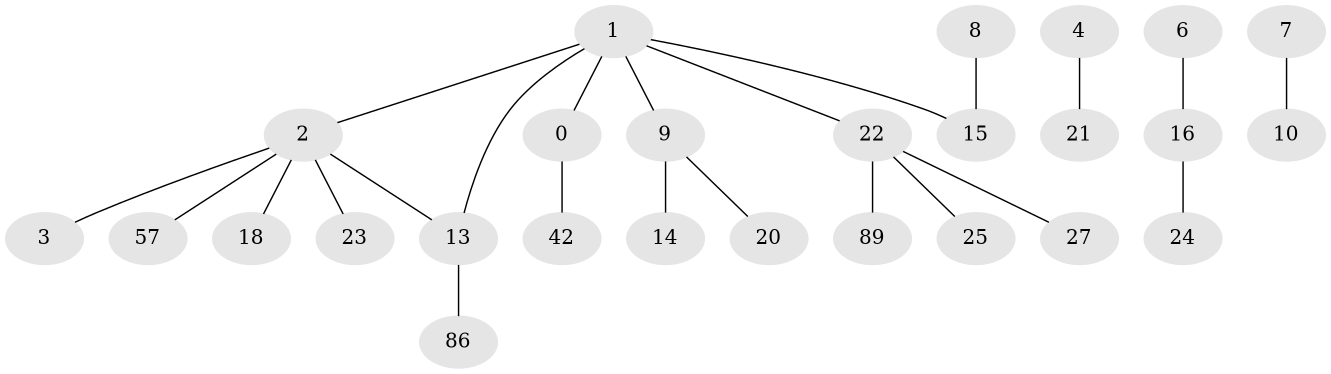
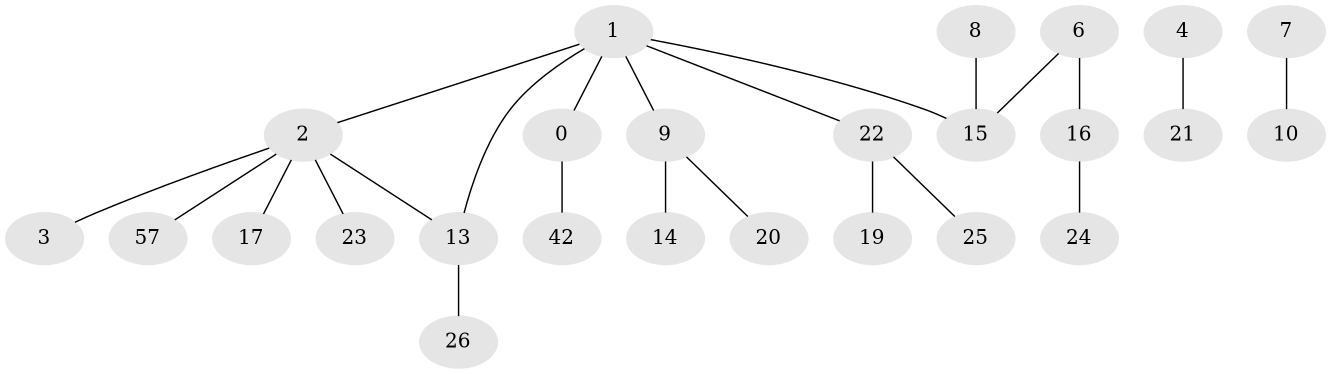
none -> (1028, 83)
(252, 239) -> (252, 239)
(873, 239) -> (873, 239)
(1080, 239) -> none
(459, 342) -> (459, 342)
